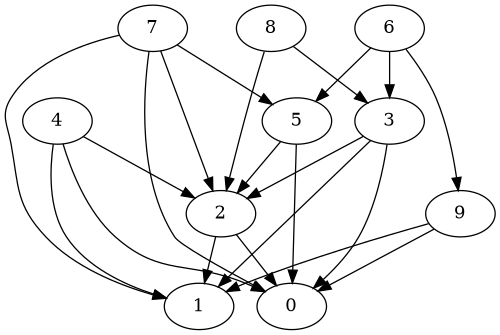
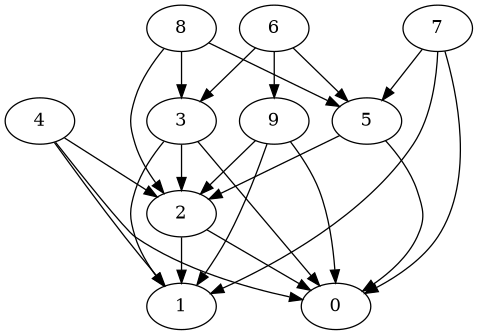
none -> (265, 70)
(184, 115) -> (233, 163)
